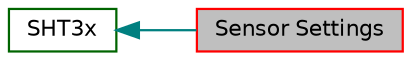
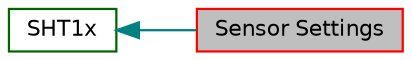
(63, 30) -> (63, 30)
